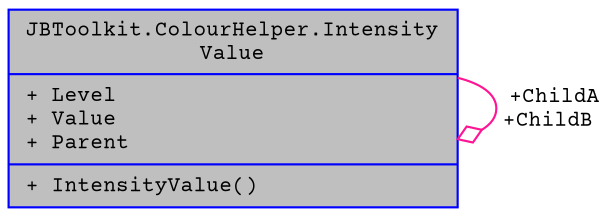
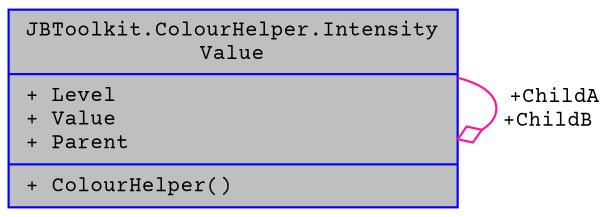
(143, 185) -> (130, 185)
